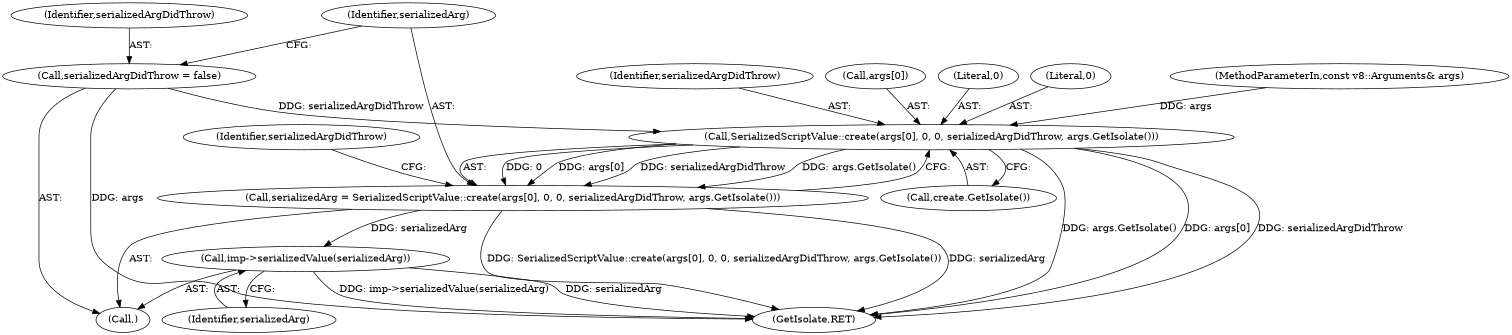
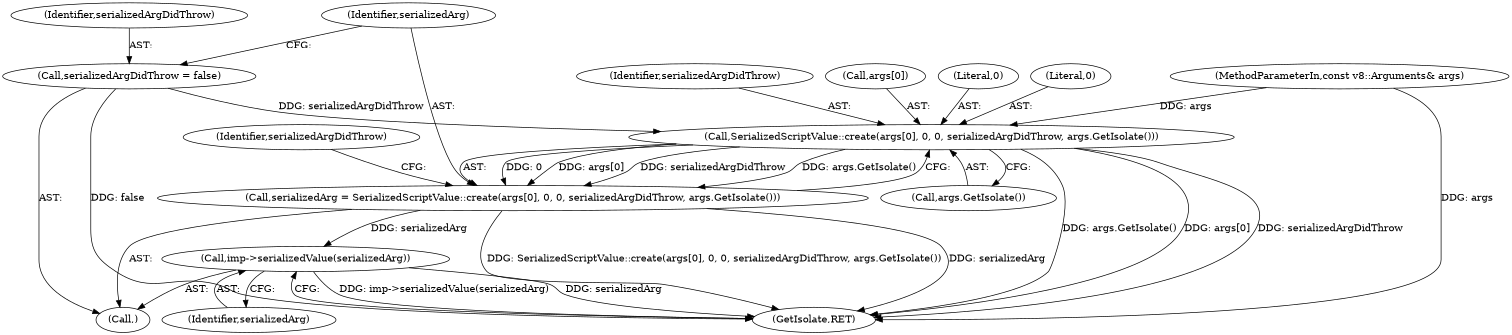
(118, 198) -> (118, 198)
(969, 198) -> (969, 198)
none -> (1265, 307)
none -> (514, 313)
